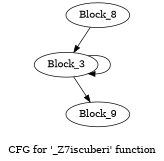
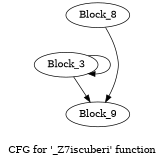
(84, 37) -> (118, 61)
